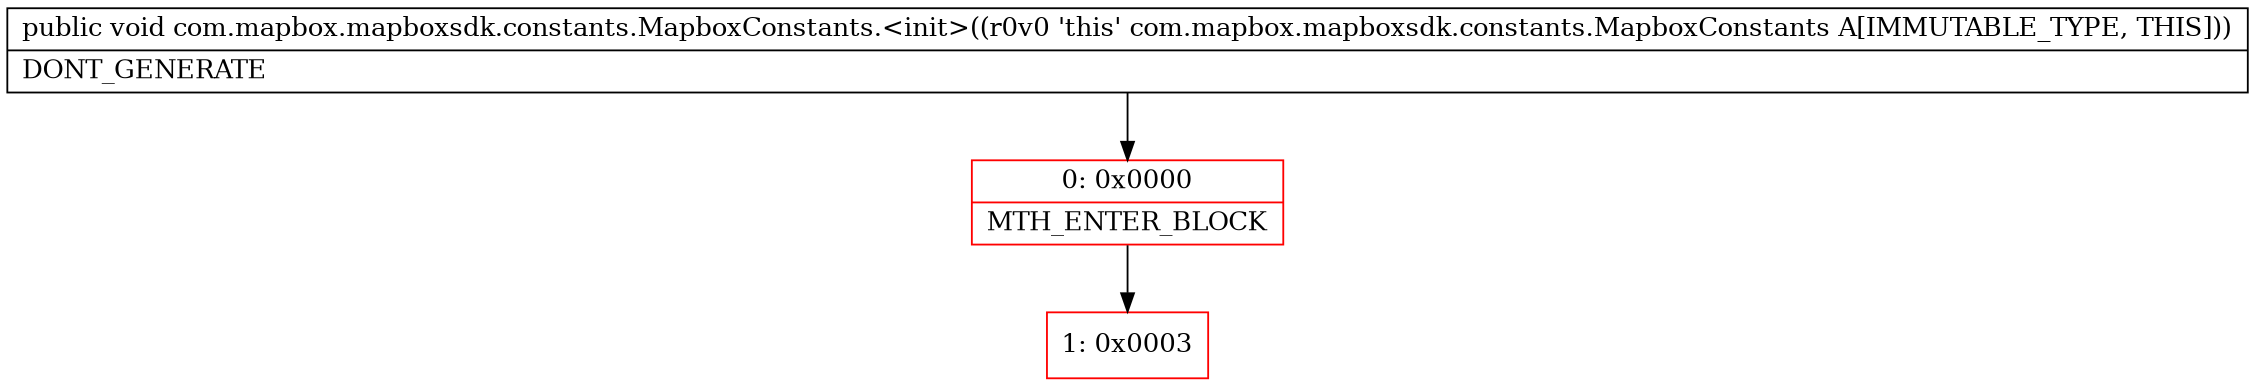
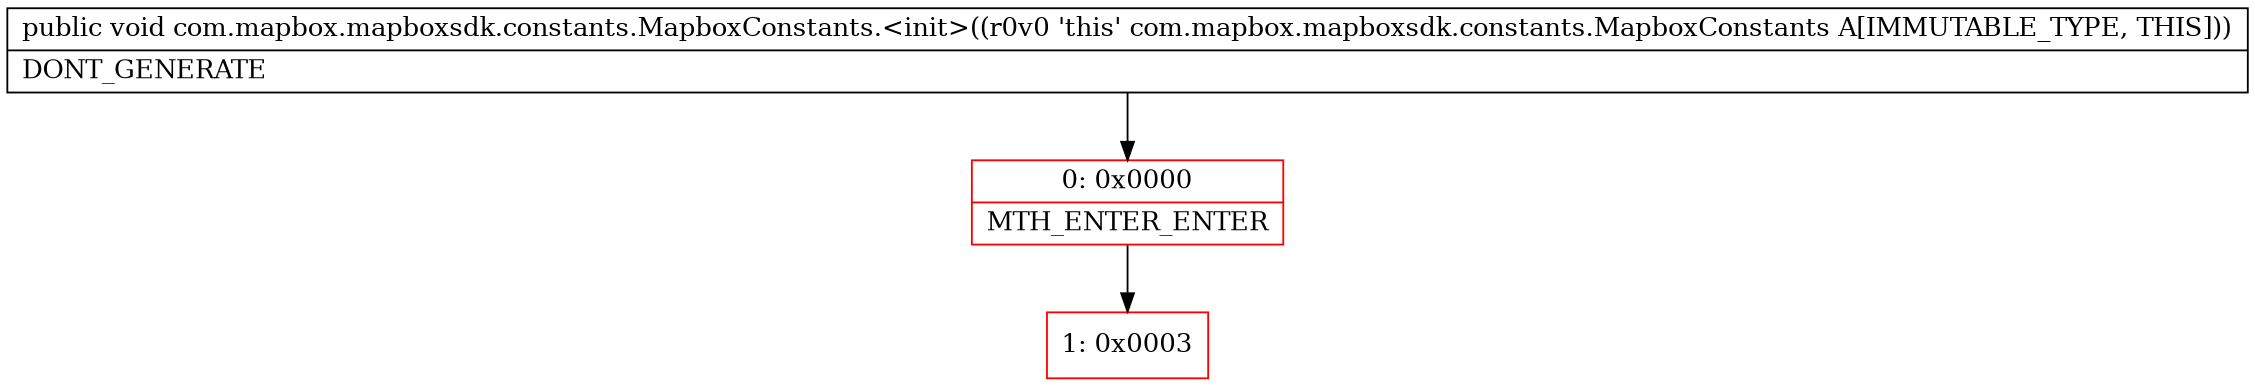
(1128, 223) -> (1128, 223)
